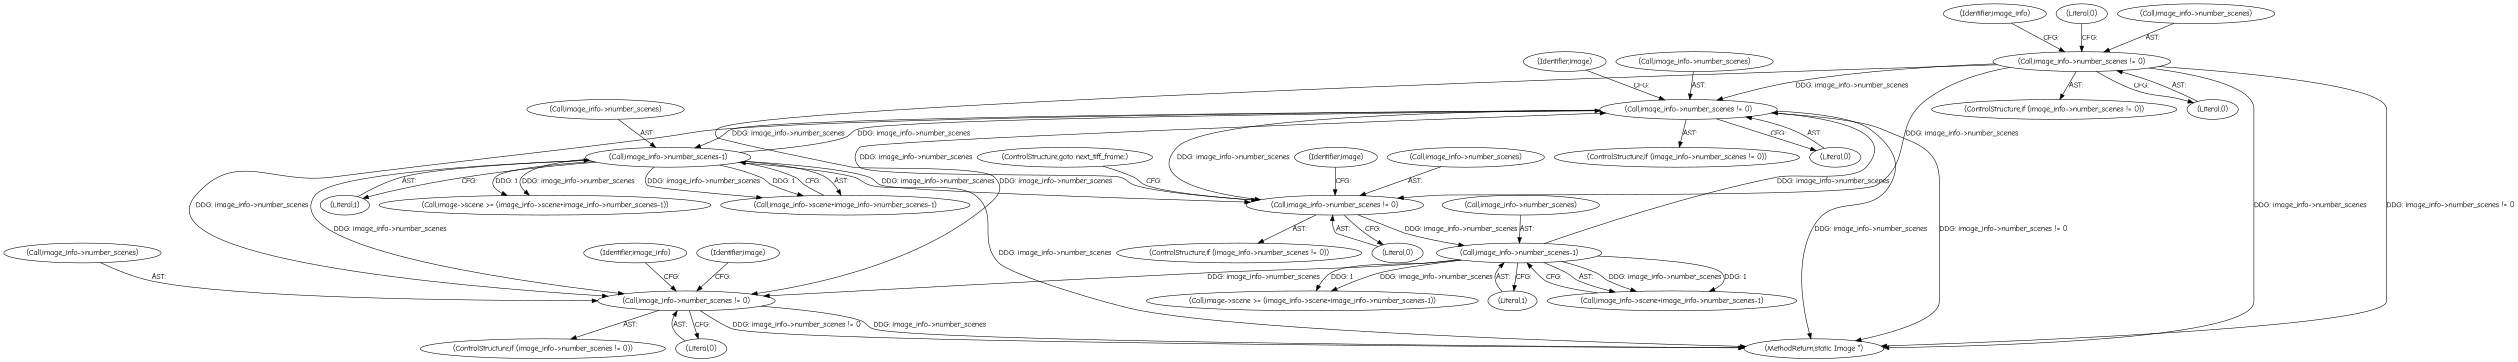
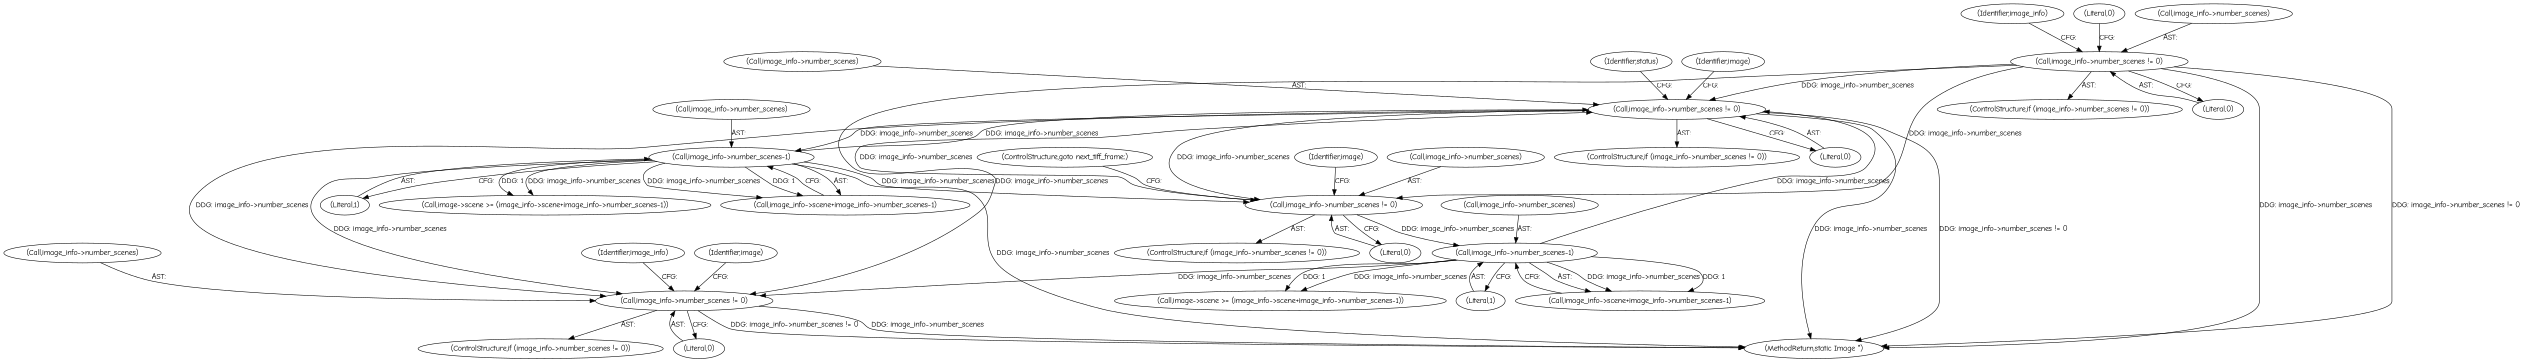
none -> (1631, 62)
